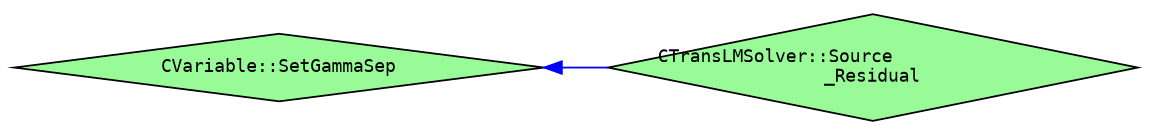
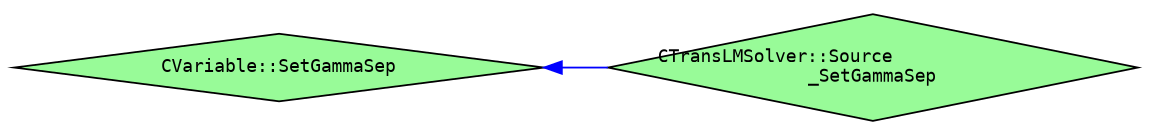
(873, 68) -> (873, 68)
